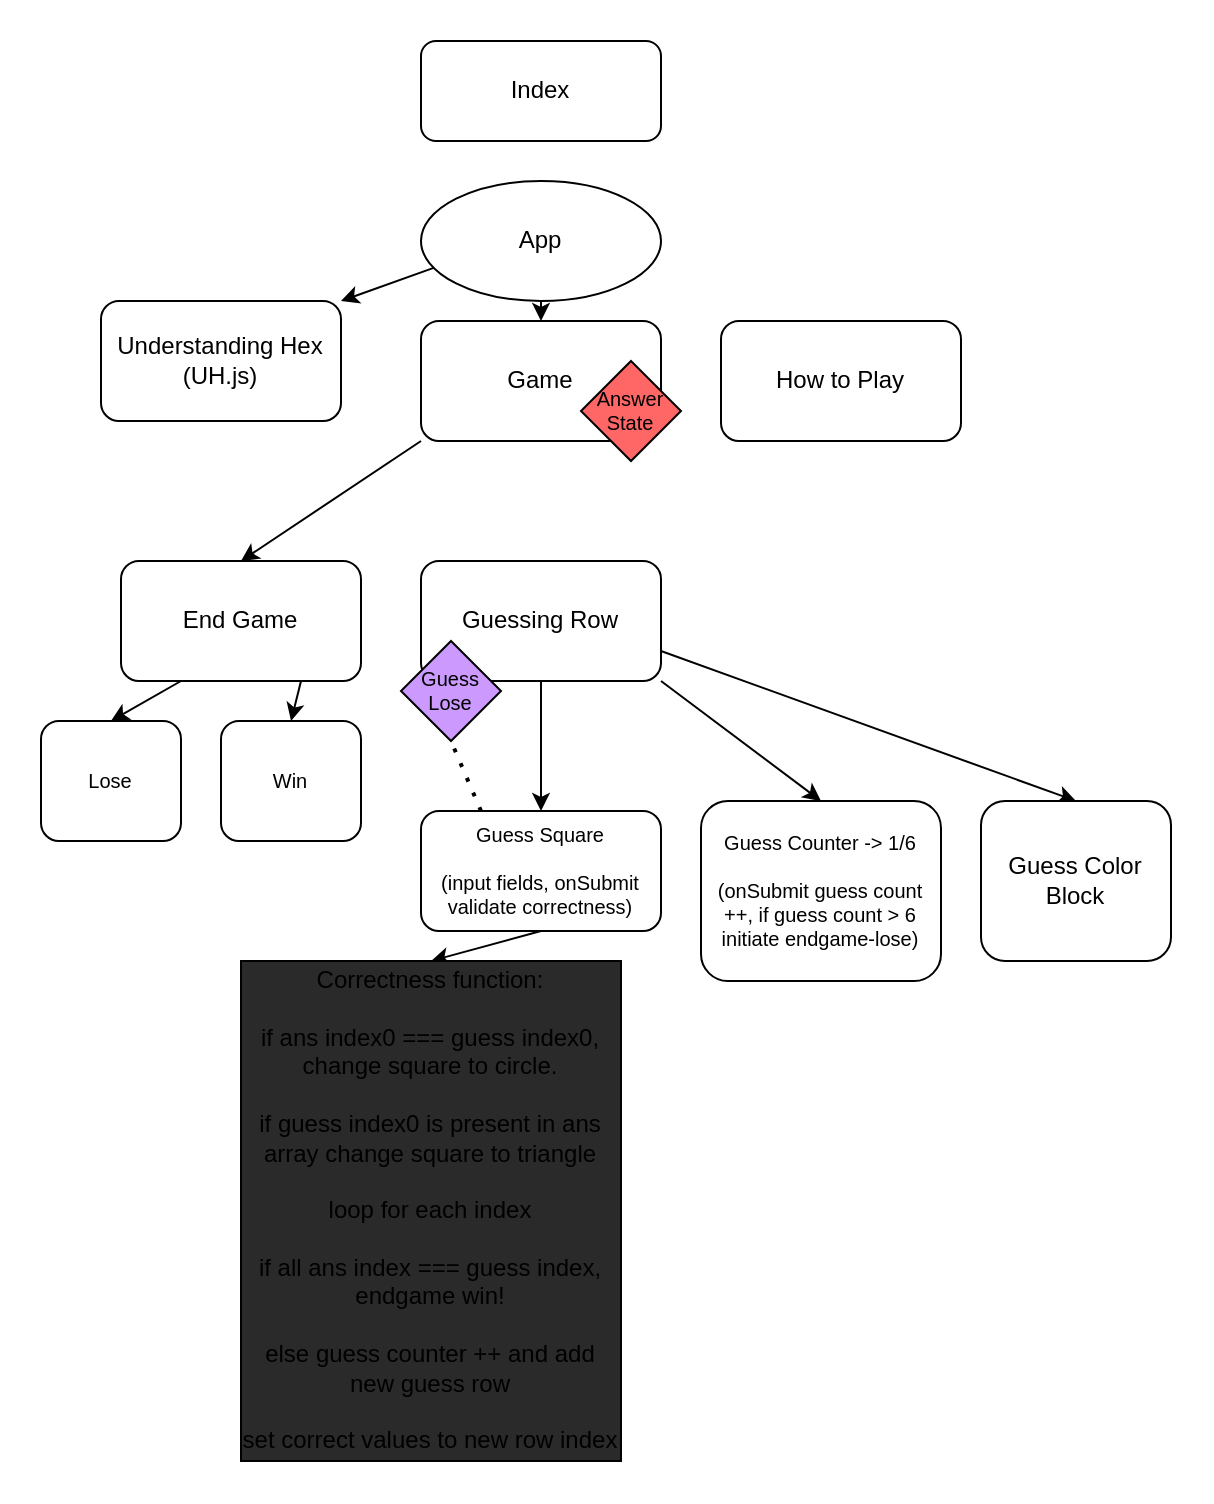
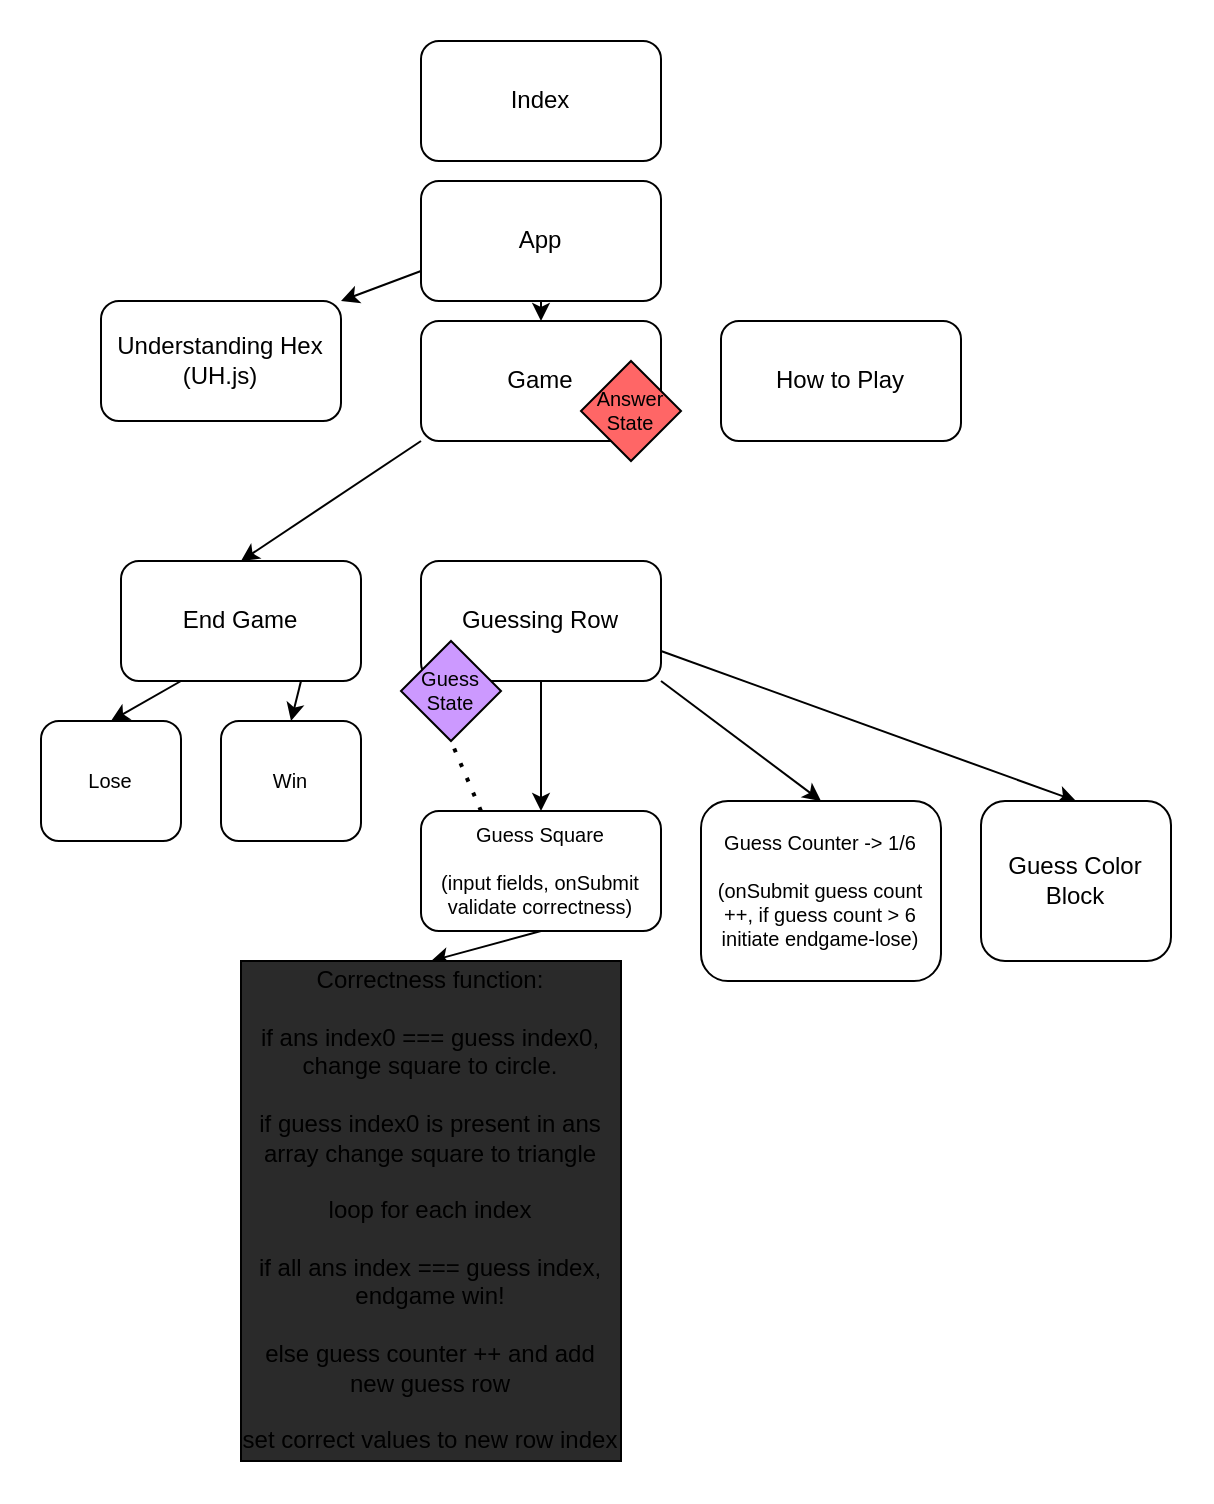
(541, 91) -> (541, 101)
(541, 241) -> (541, 241)
(451, 691) -> (451, 691)
